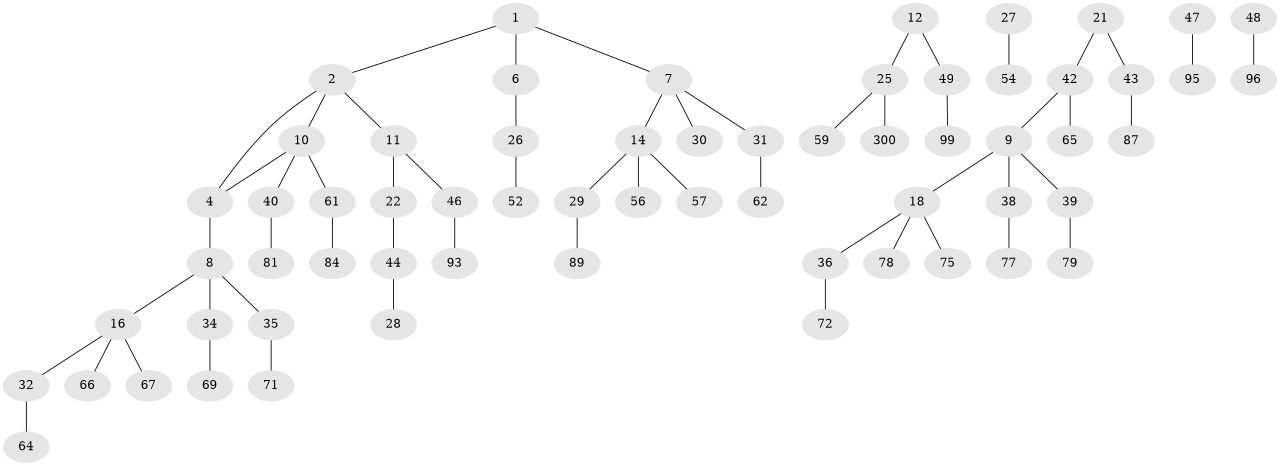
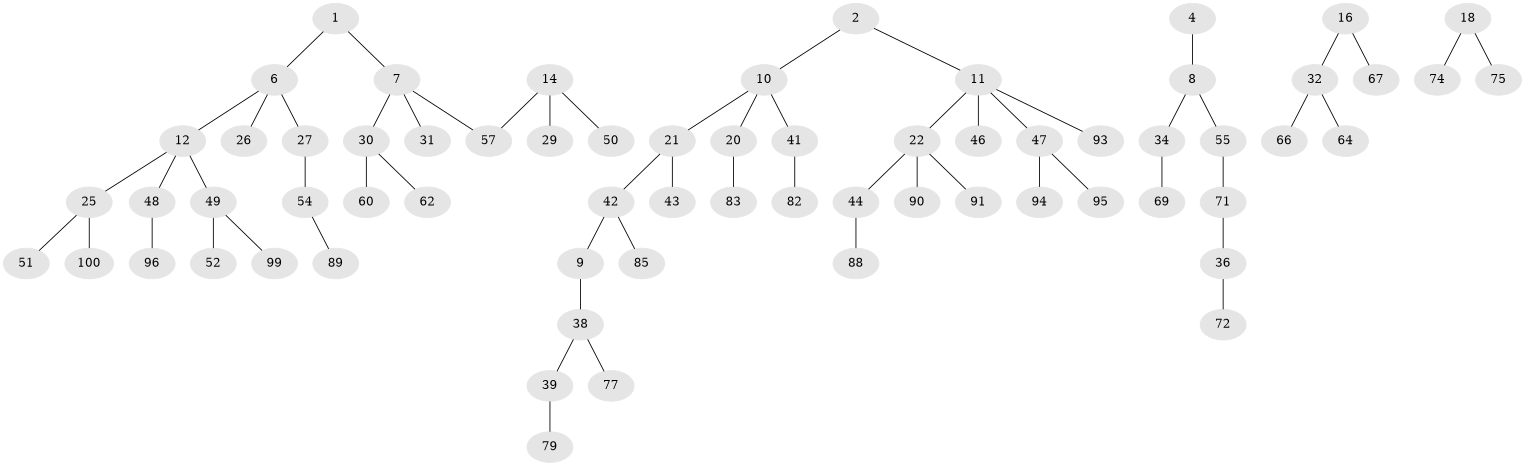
(424, 49) -> none
none -> (1009, 110)
none -> (229, 111)
none -> (290, 111)
(654, 111) -> (443, 111)
(263, 134) -> none
(822, 141) -> (26, 264)
(885, 141) -> (89, 264)
(1070, 141) -> (642, 264)
(1131, 141) -> none
none -> (167, 172)
(256, 172) -> (718, 111)
(516, 172) -> (213, 233)
(761, 172) -> (397, 172)
(963, 172) -> none
(1039, 172) -> (565, 355)
(271, 202) -> (734, 141)
(332, 202) -> (795, 141)
none -> (366, 202)
(638, 202) -> (611, 141)
none -> (917, 202)
none -> (978, 202)
none -> (1040, 202)
(455, 233) -> (1040, 110)
(577, 233) -> (320, 233)
(871, 233) -> (1223, 233)
(271, 264) -> (734, 202)
(332, 264) -> (795, 202)
(887, 264) -> (1437, 80)
(164, 294) -> none
(271, 325) -> (1223, 141)
(394, 325) -> (856, 264)
(103, 355) -> (1300, 111)
